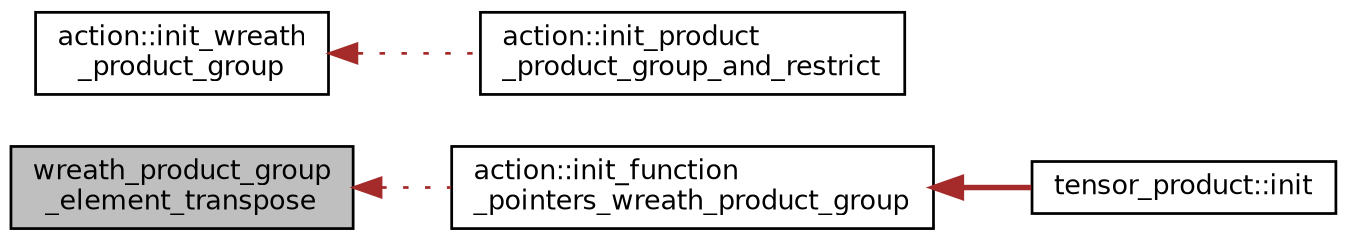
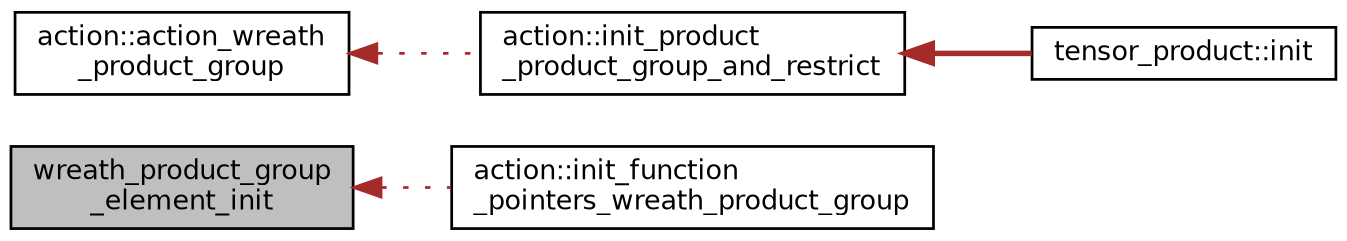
(182, 53) -> (182, 53)
(182, 188) -> (182, 188)
(997, 188) -> (982, 53)
